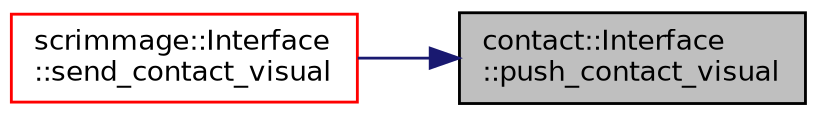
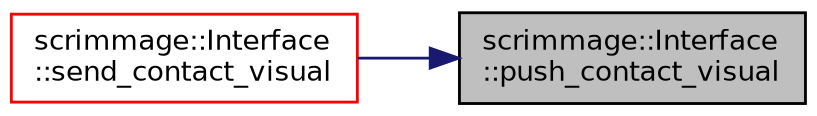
(632, 58) -> (632, 58)
